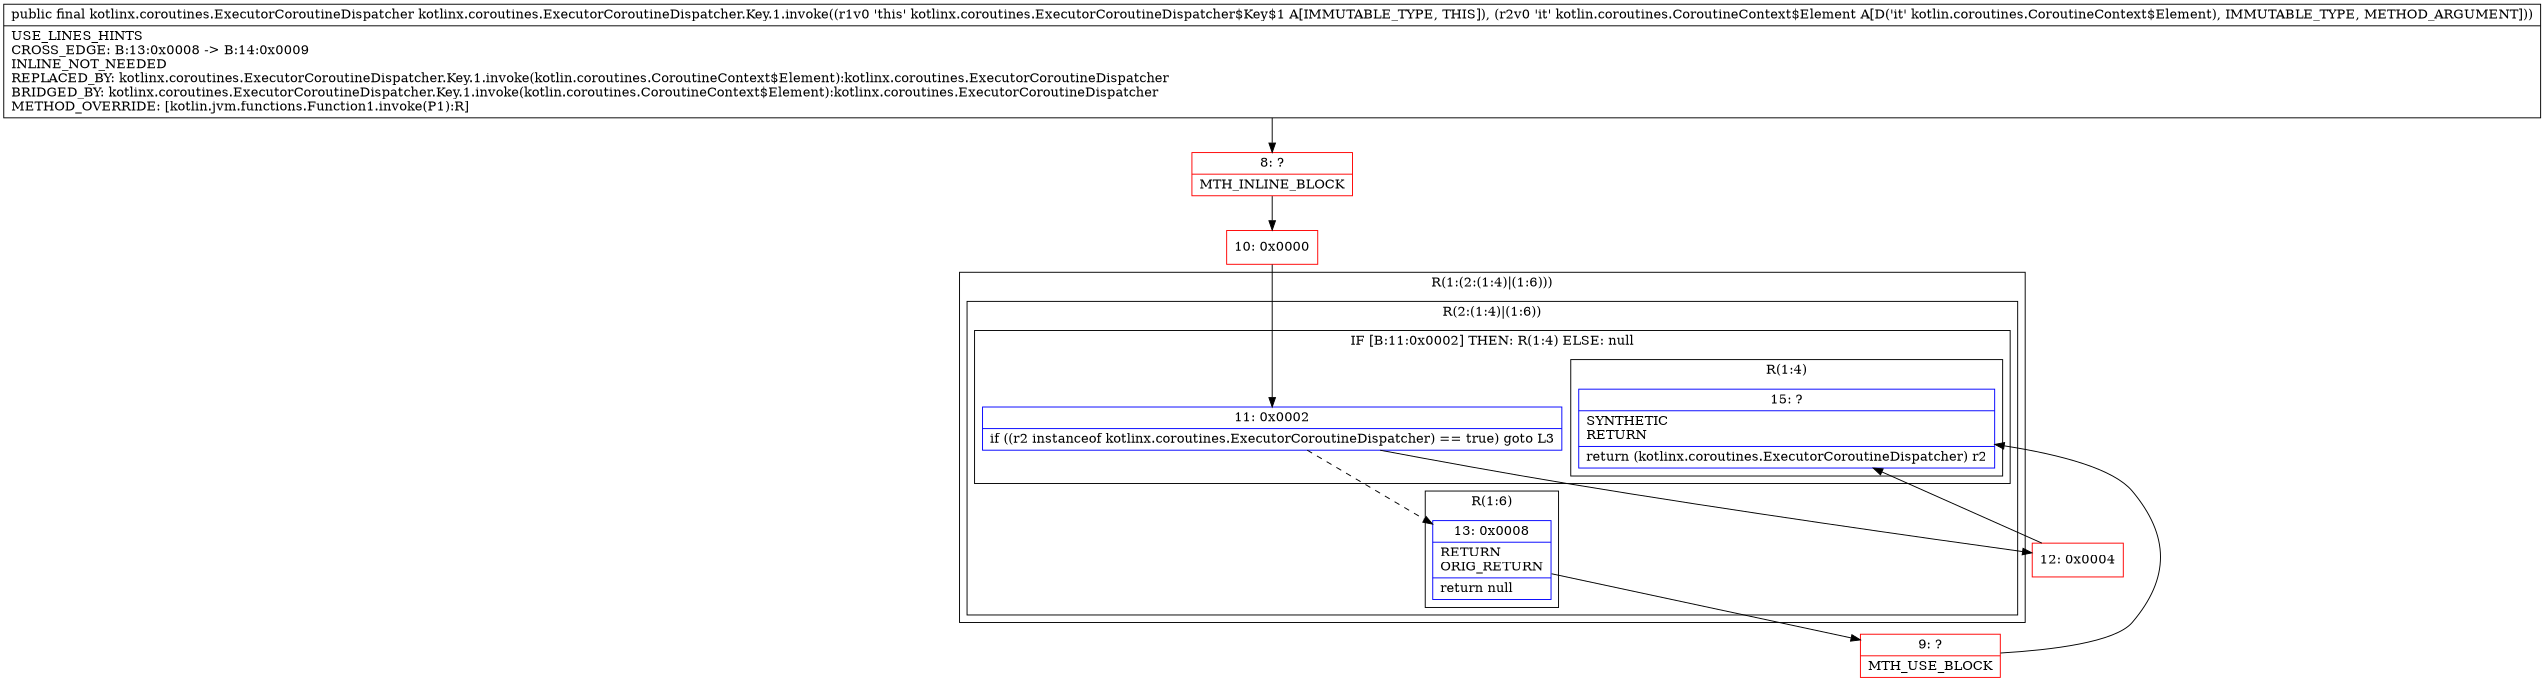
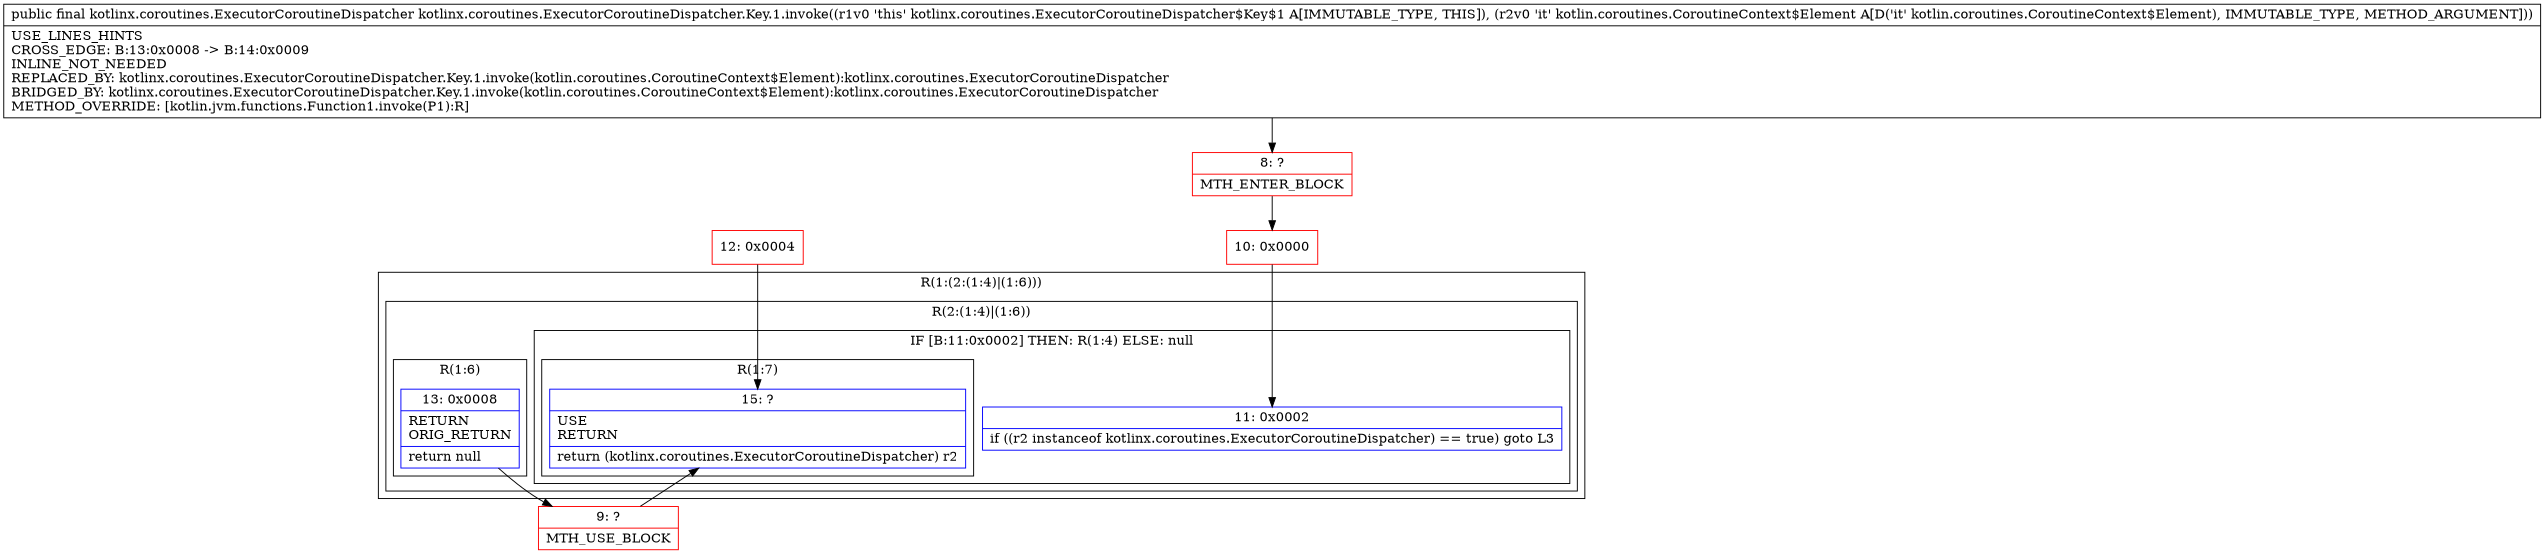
(1272, 184) -> (1272, 184)
(1787, 370) -> (758, 370)
(1628, 421) -> (573, 421)
(1375, 490) -> none
(1701, 505) -> none
